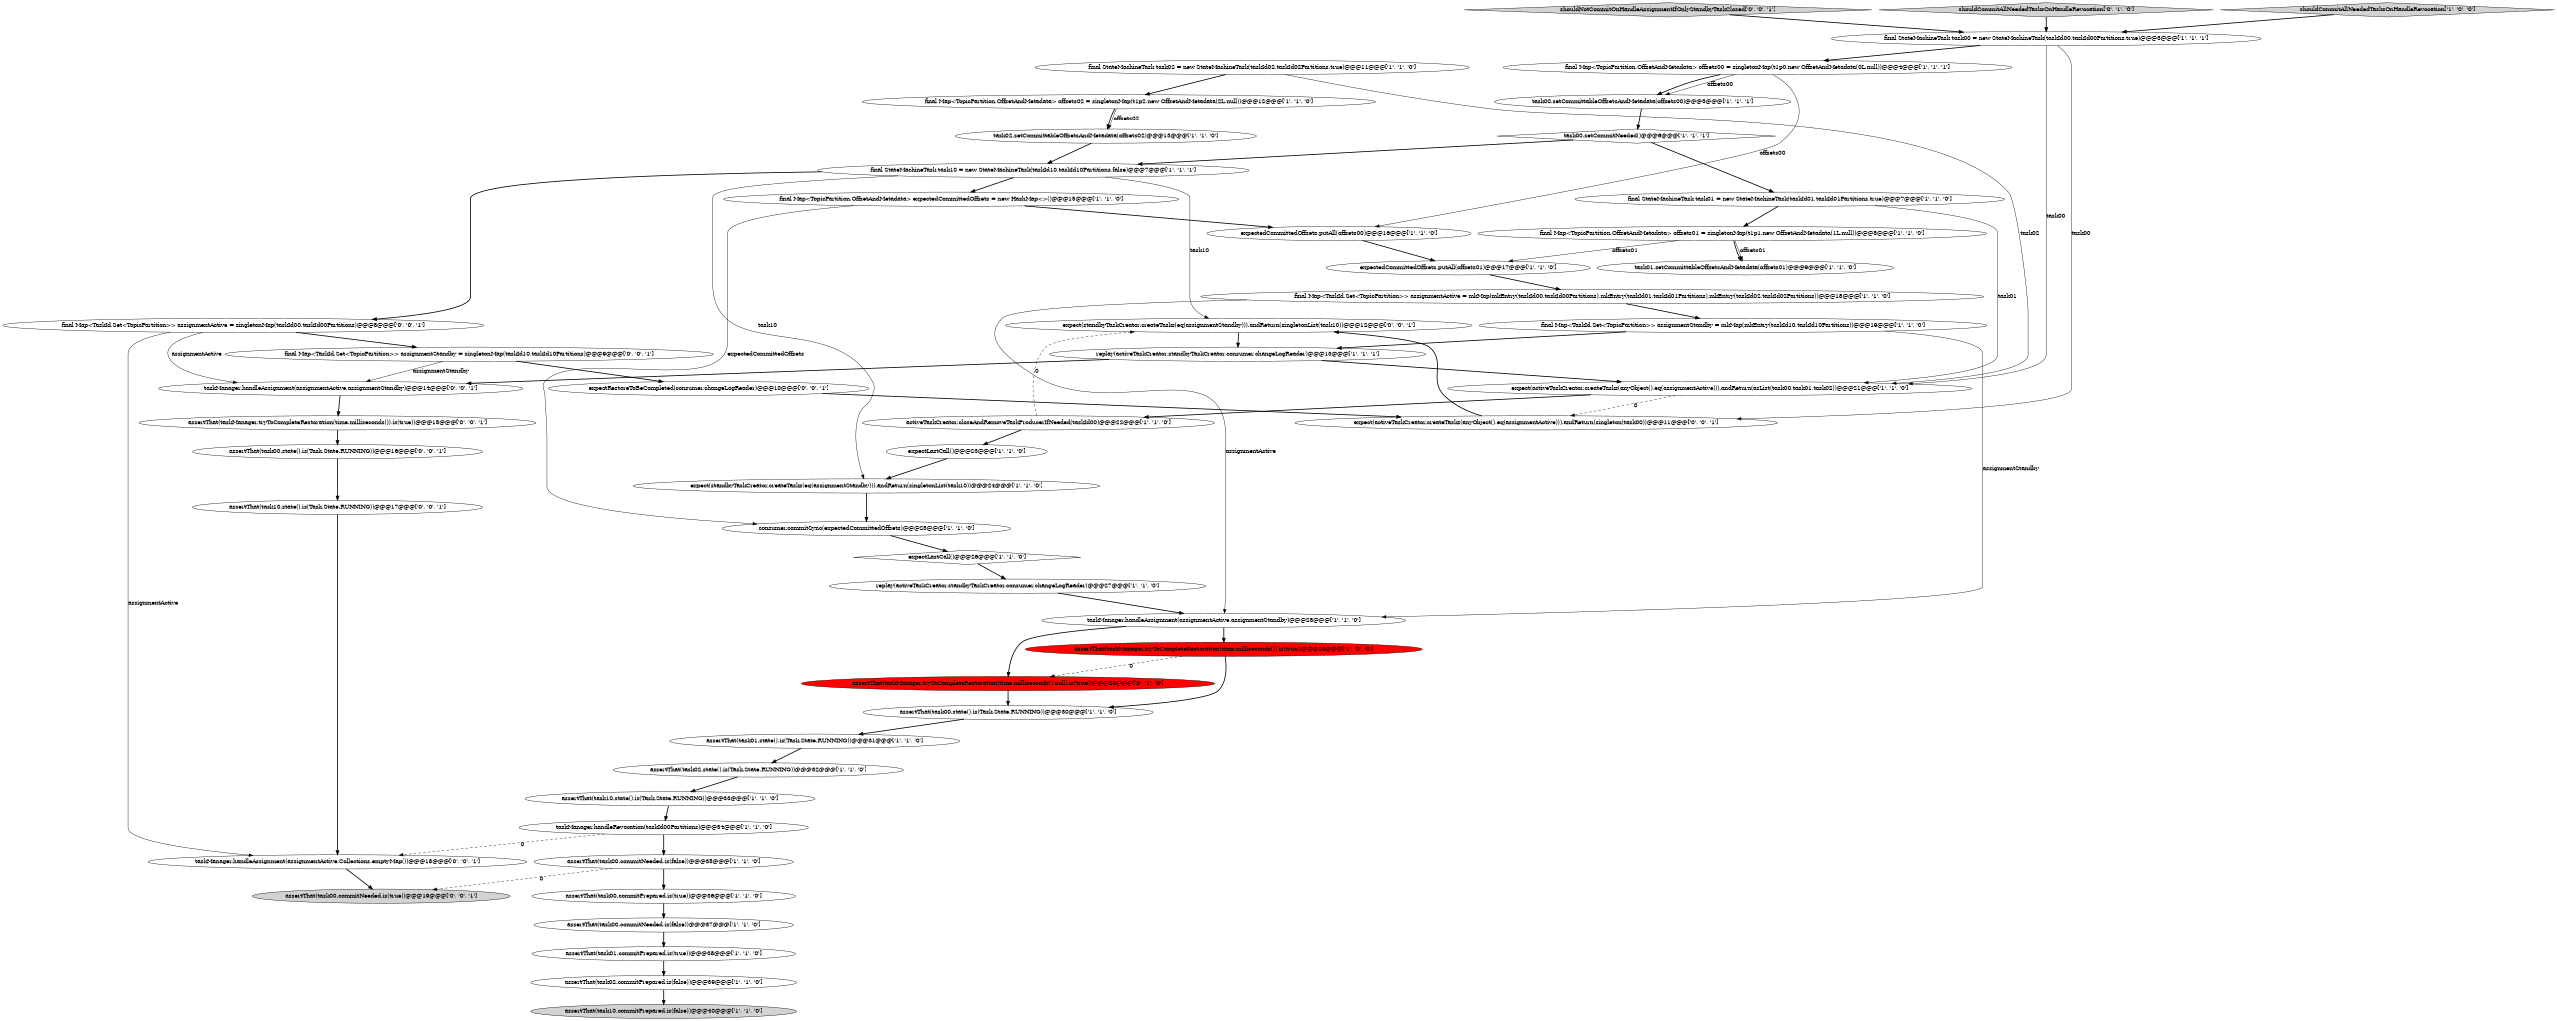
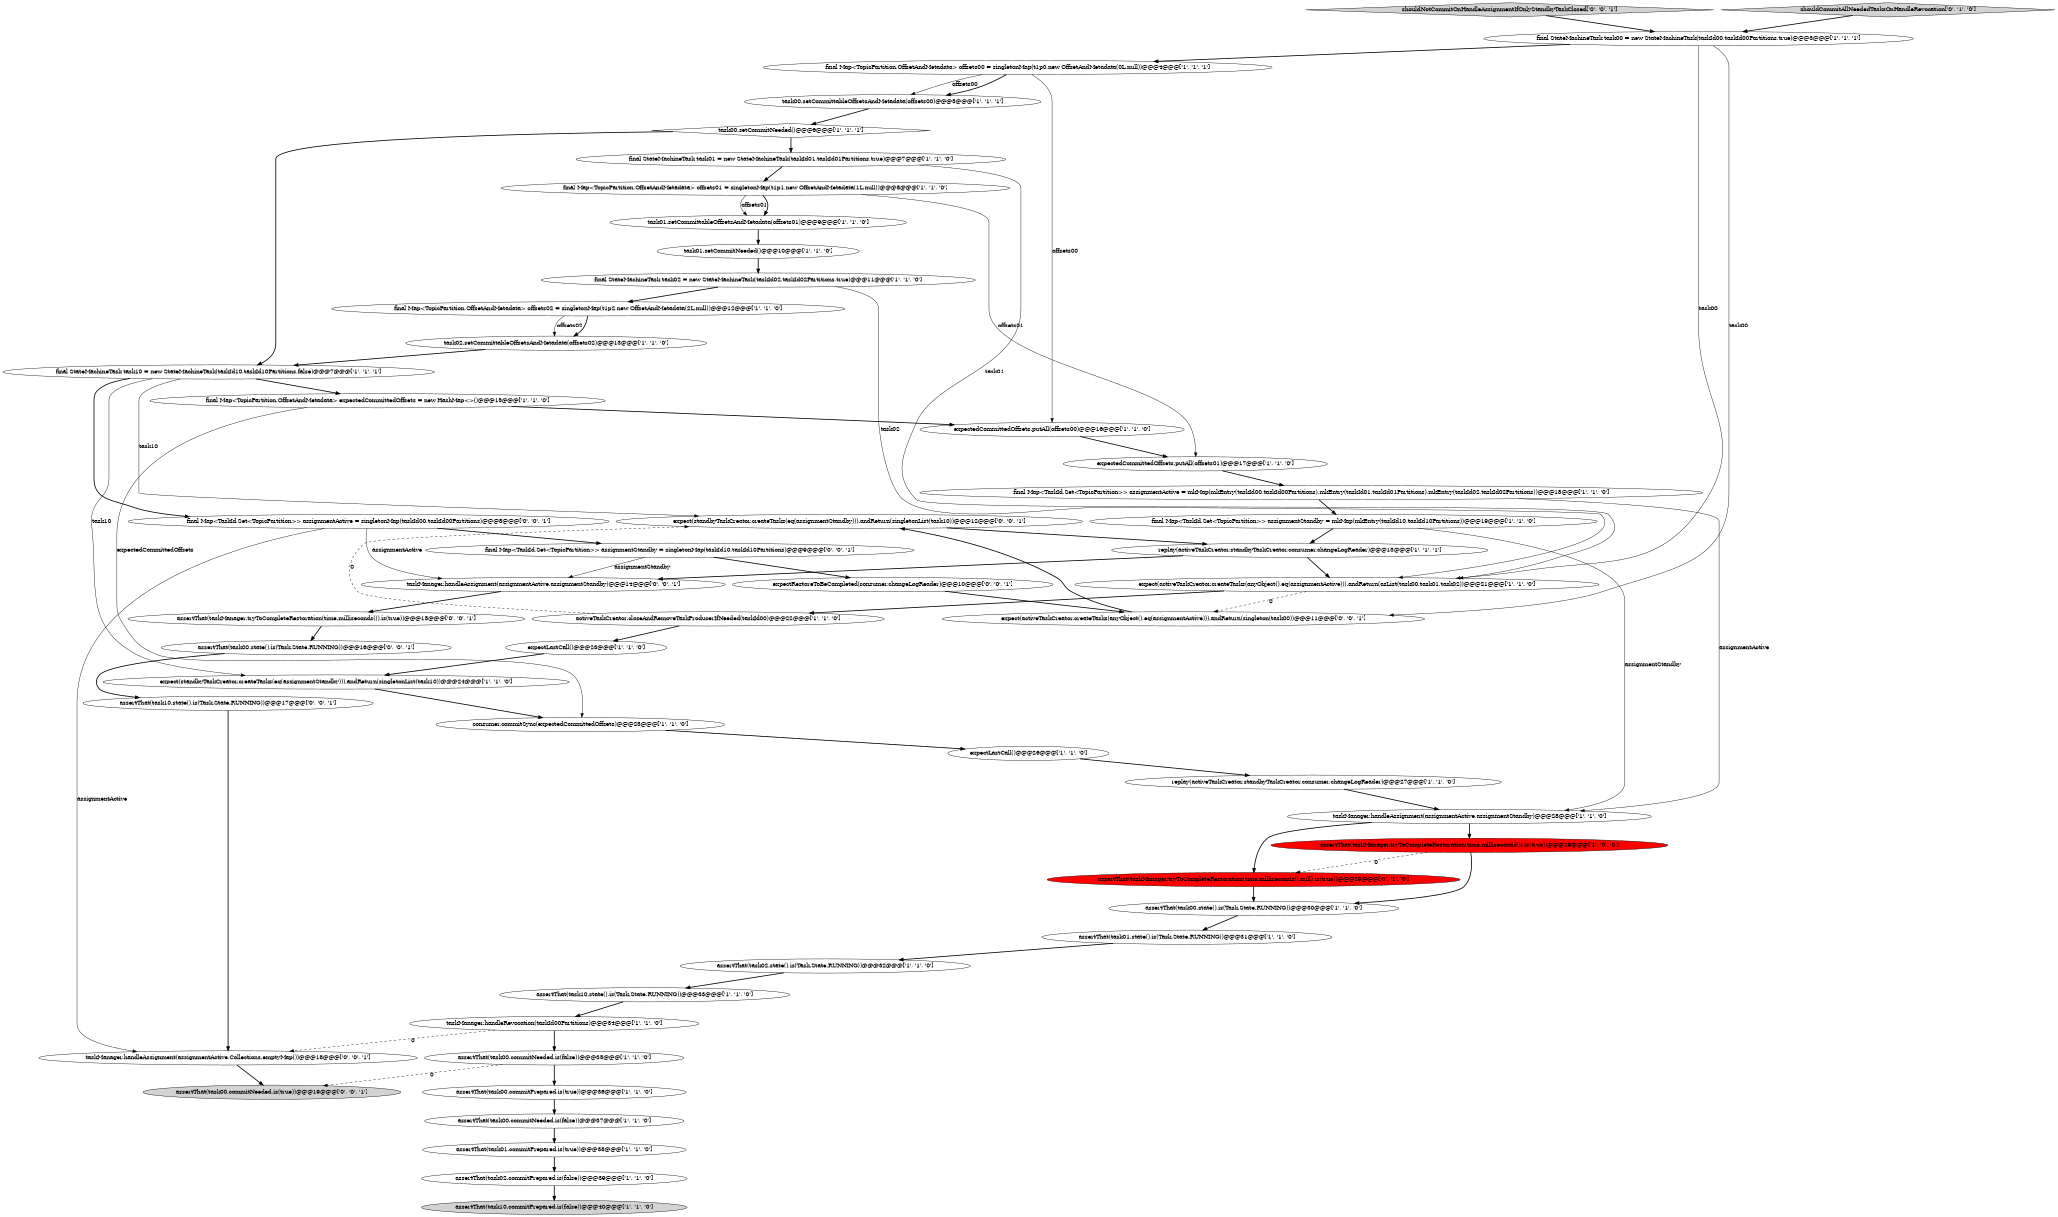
(2387, 10) -> none
none -> (758, 251)
(967, 557) -> (1028, 753)
